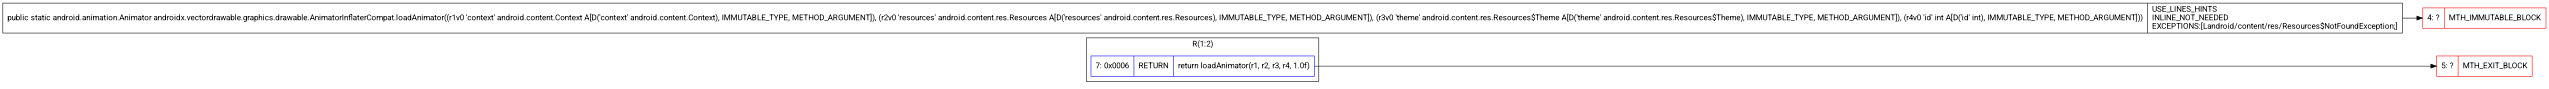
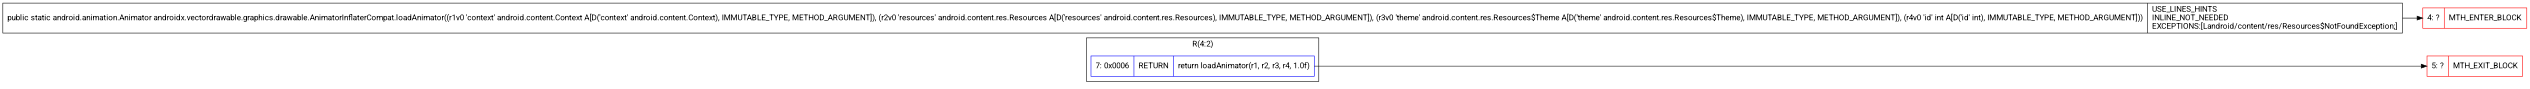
(2495, 18) -> (2486, 18)
(1203, 44) -> (1203, 44)
